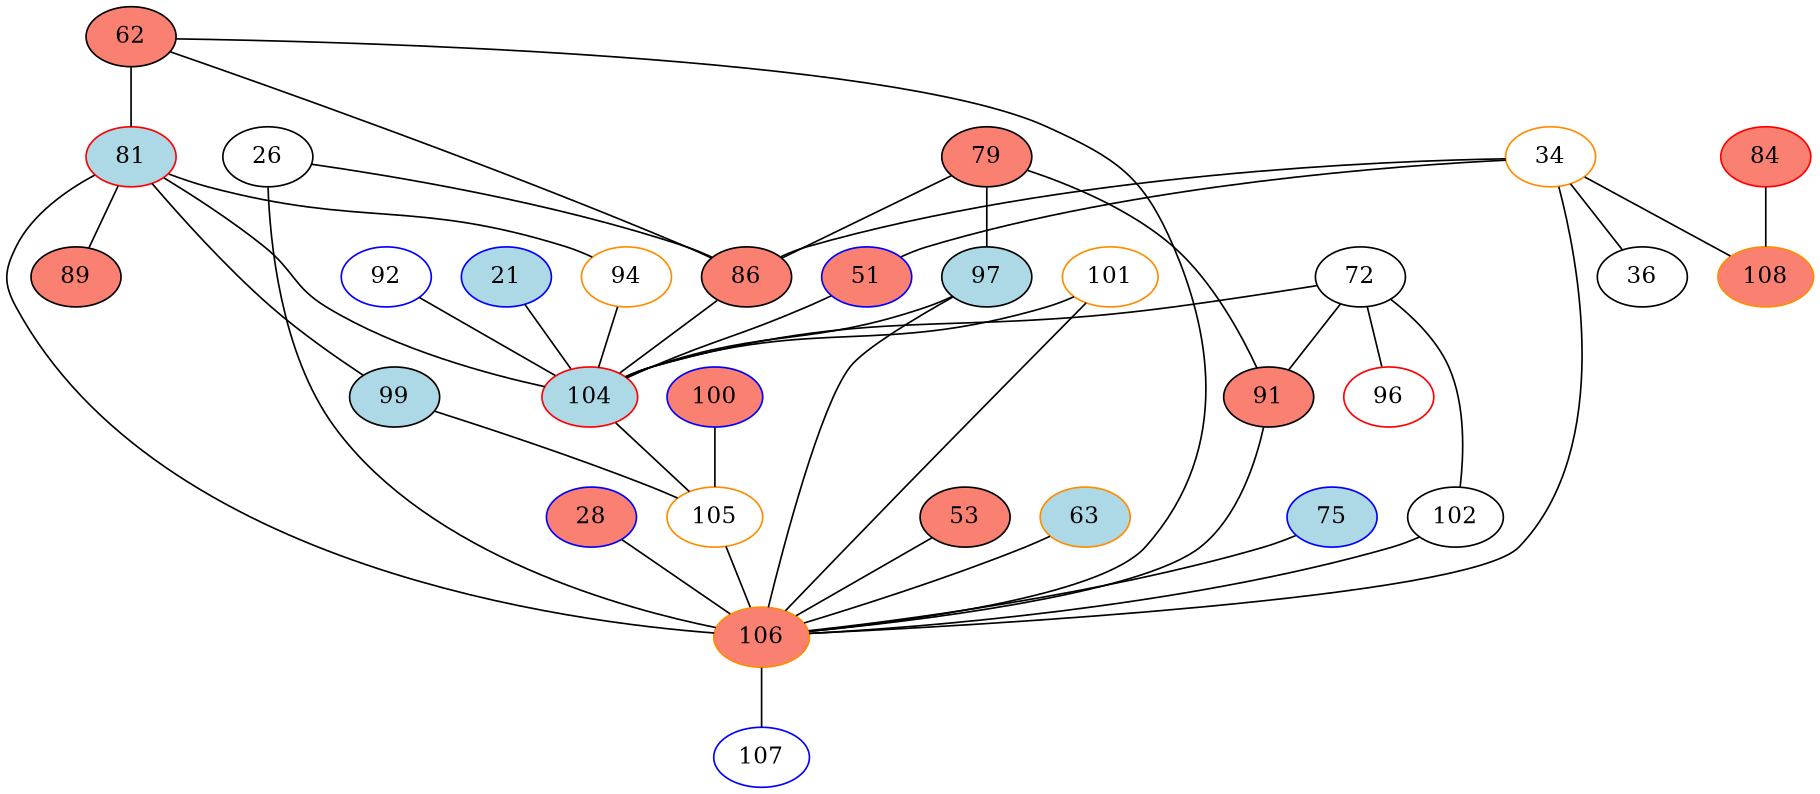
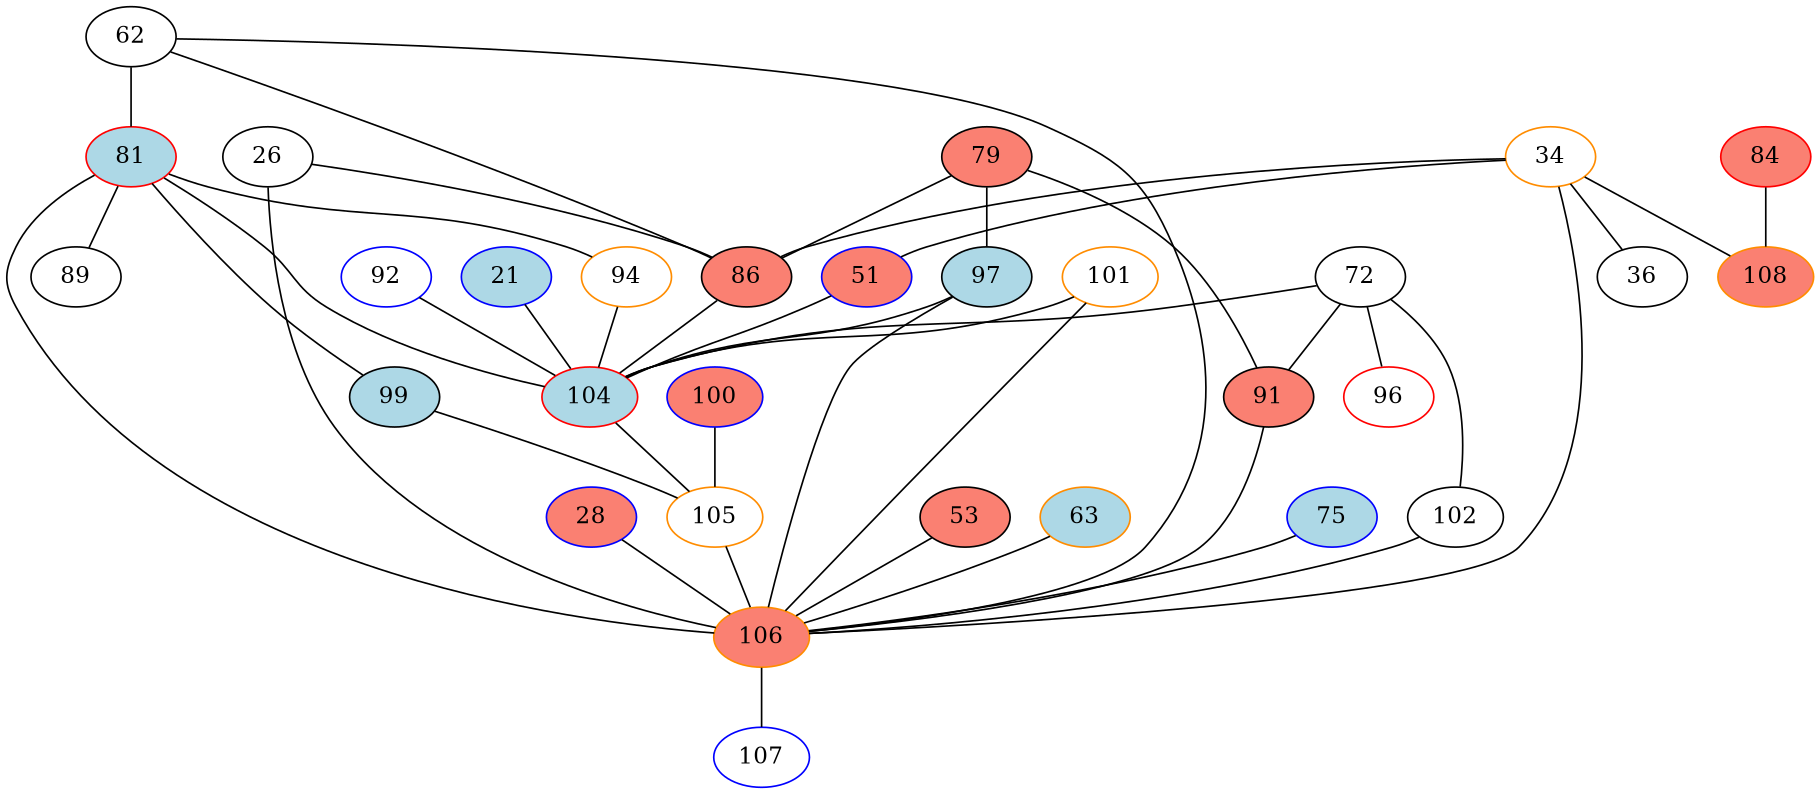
(131, 37) -> (131, 37)
(76, 277) -> (76, 277)
